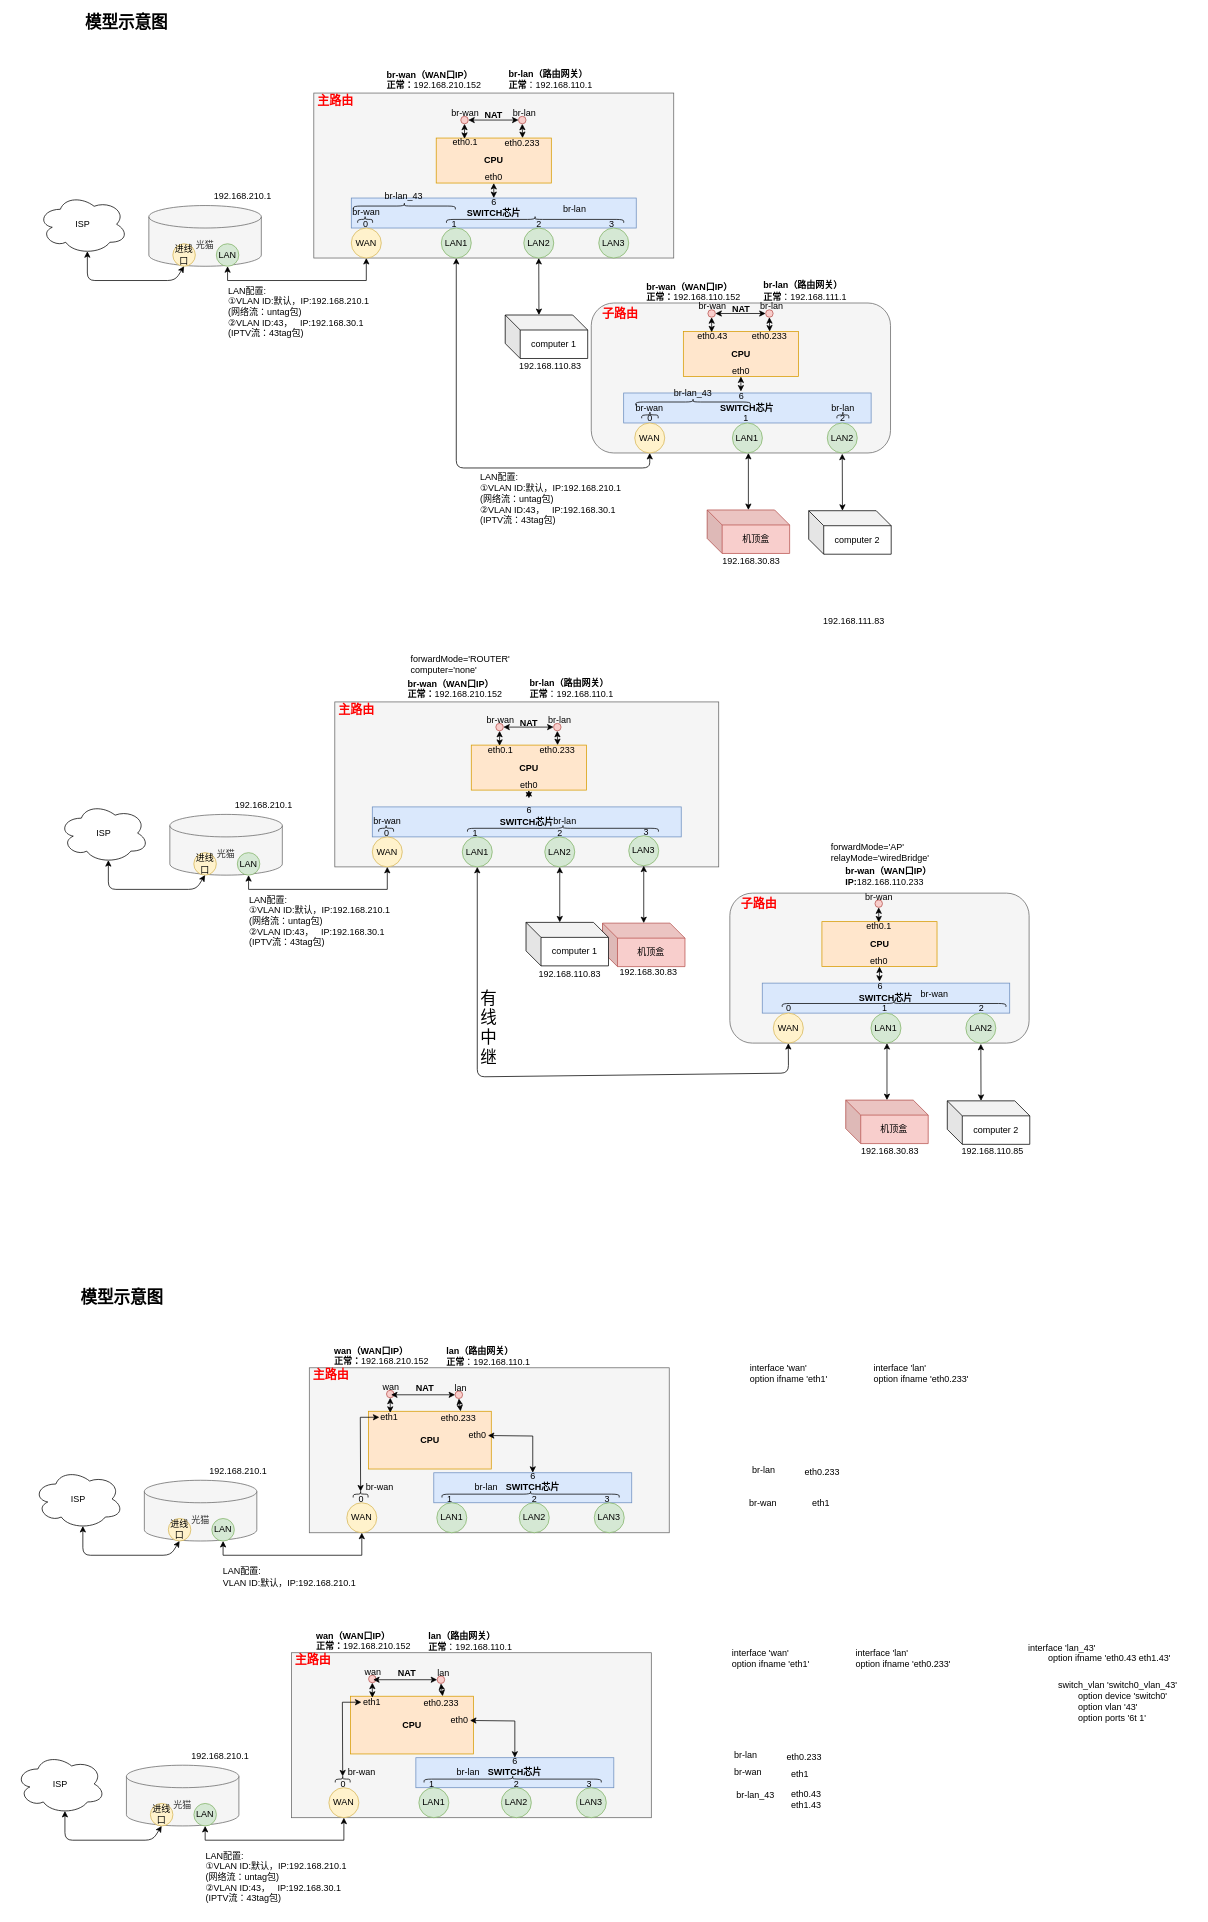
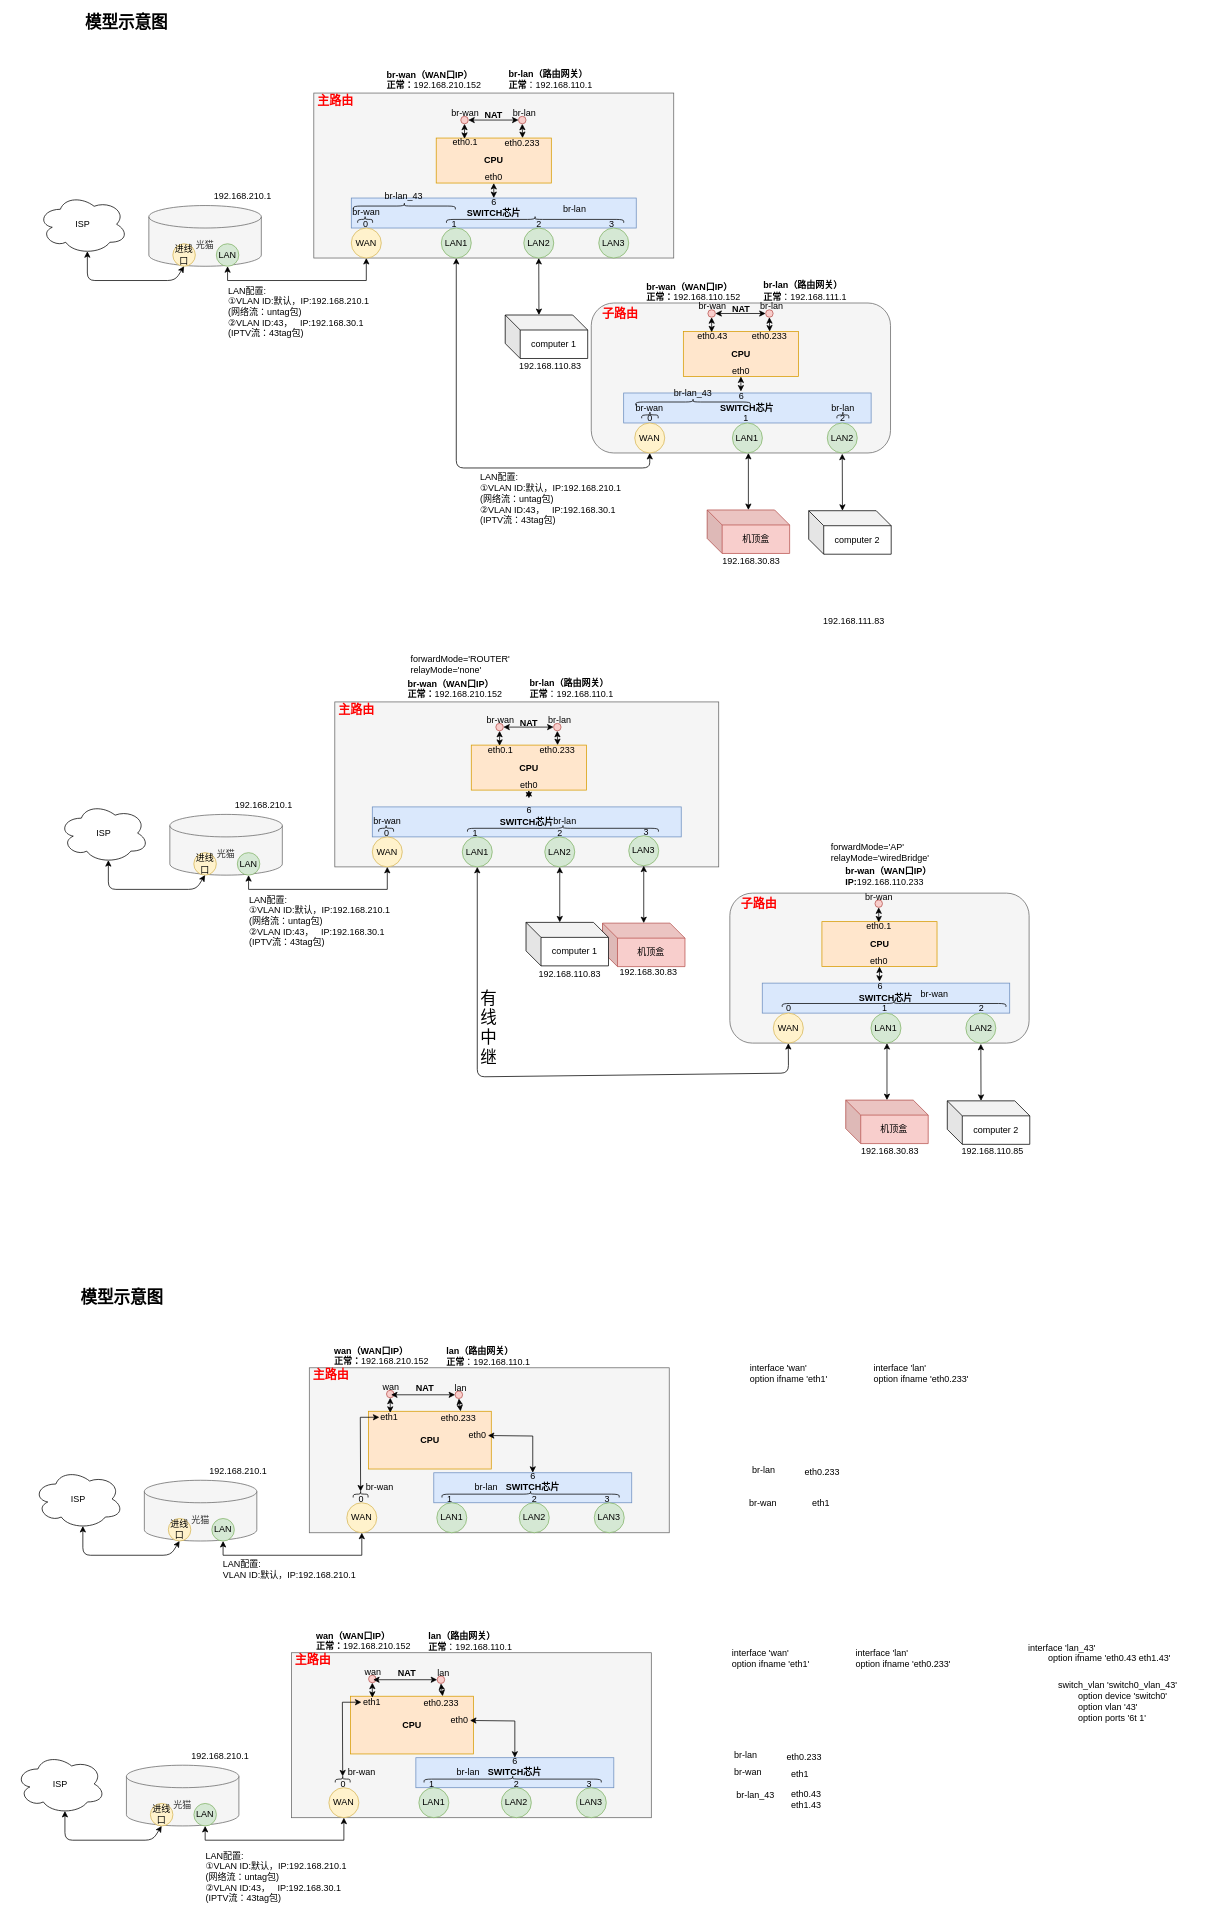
(461, 664) -> (461, 664)
(889, 882) -> (889, 882)
(293, 1571) -> (293, 1564)
